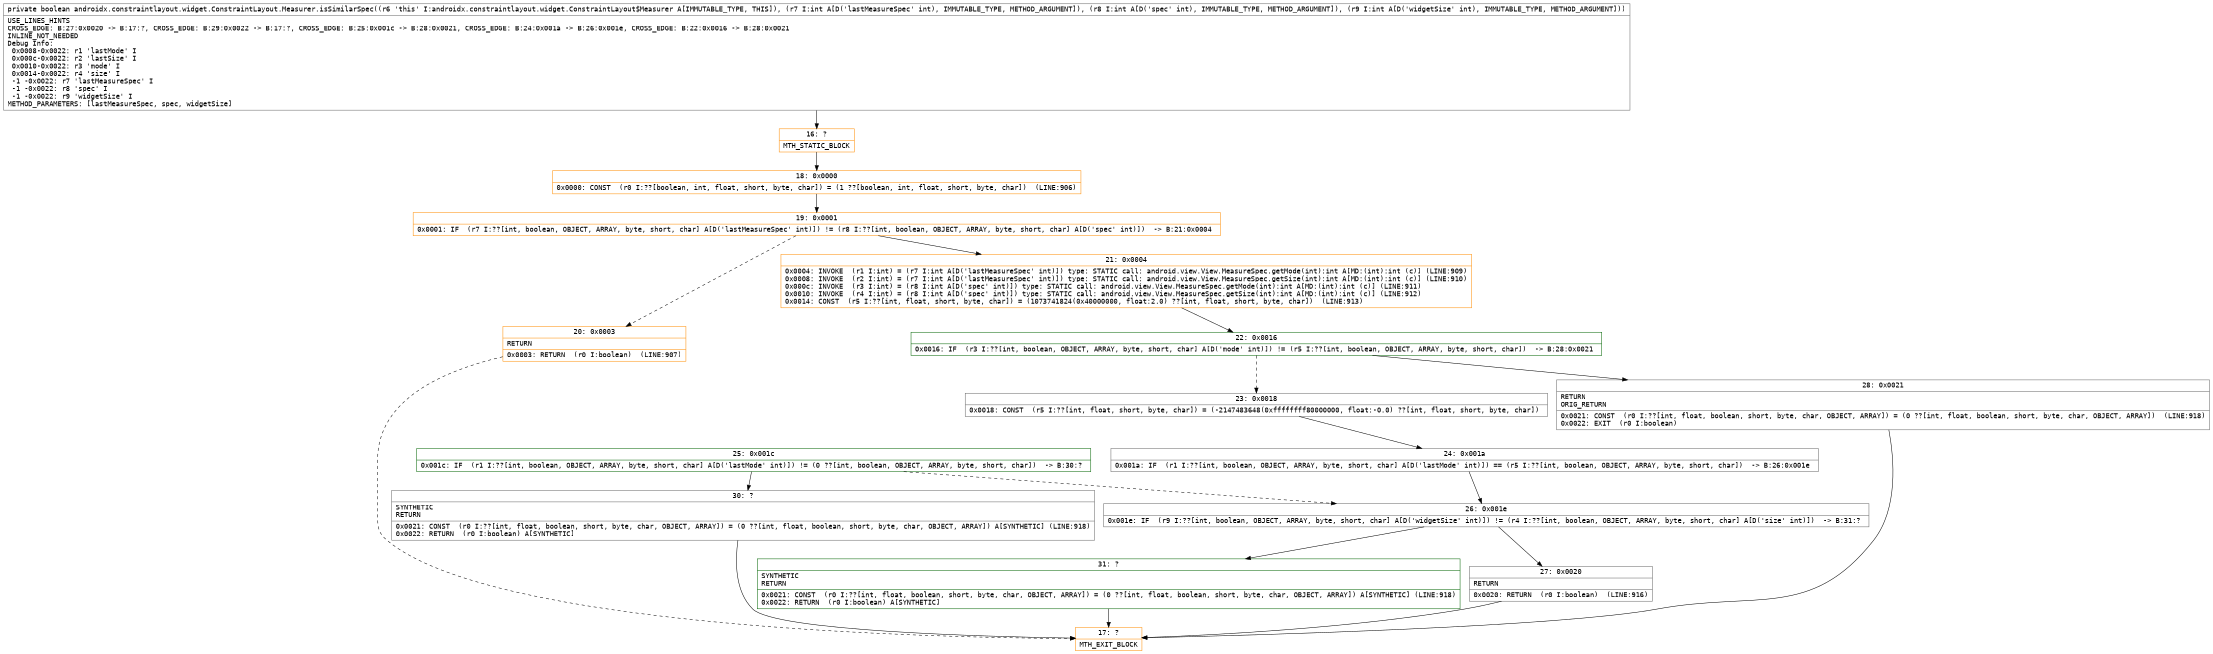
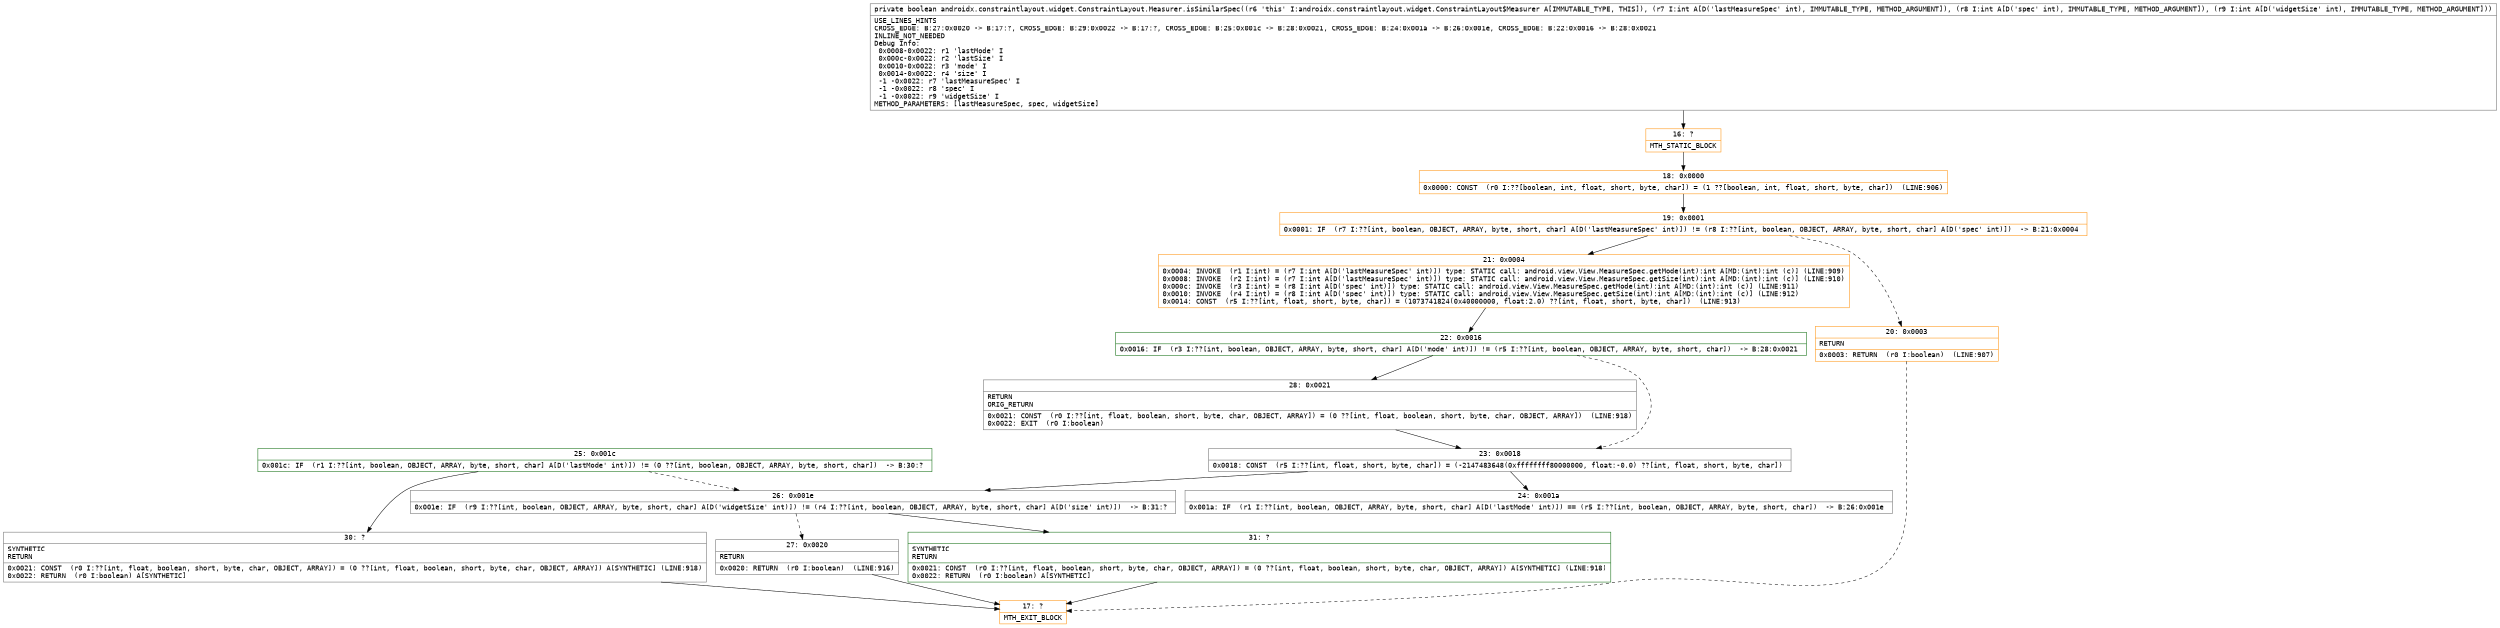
(1474, 485) -> (1149, 481)
(1518, 545) -> (799, 524)
(1578, 618) -> (1426, 438)
